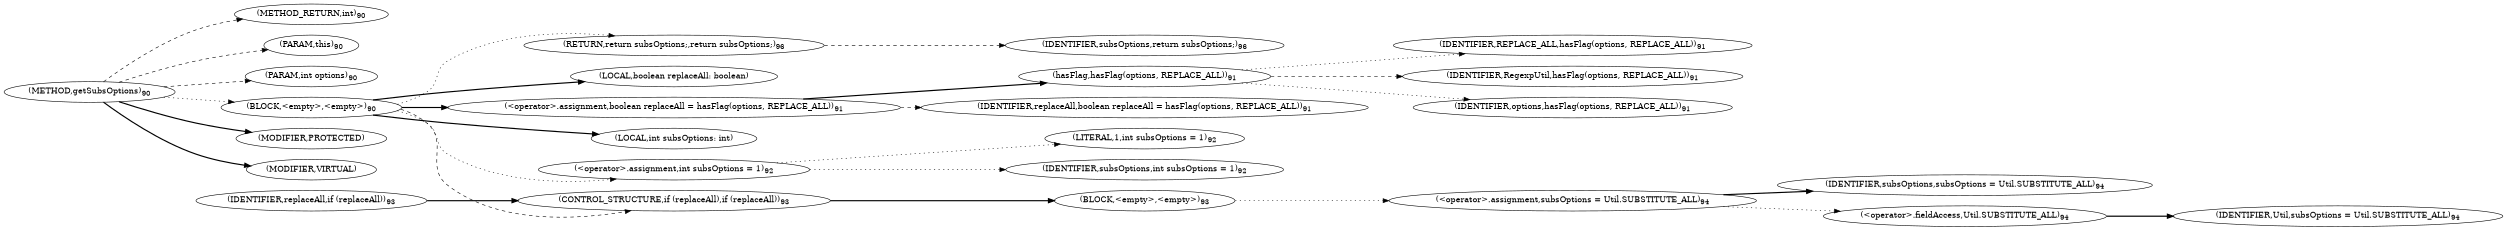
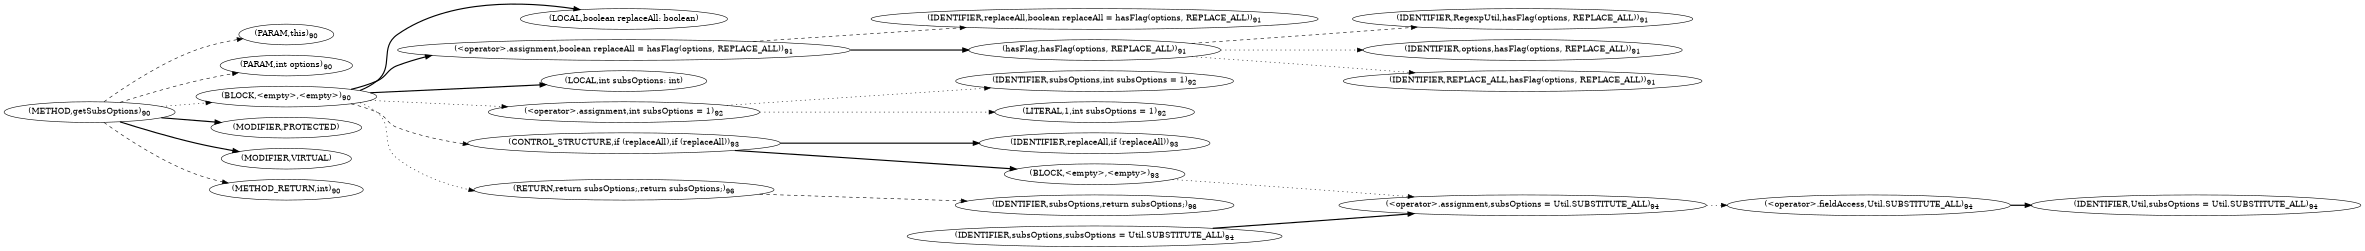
(1765, 193) -> (1310, 221)
(465, 201) -> (877, 143)
